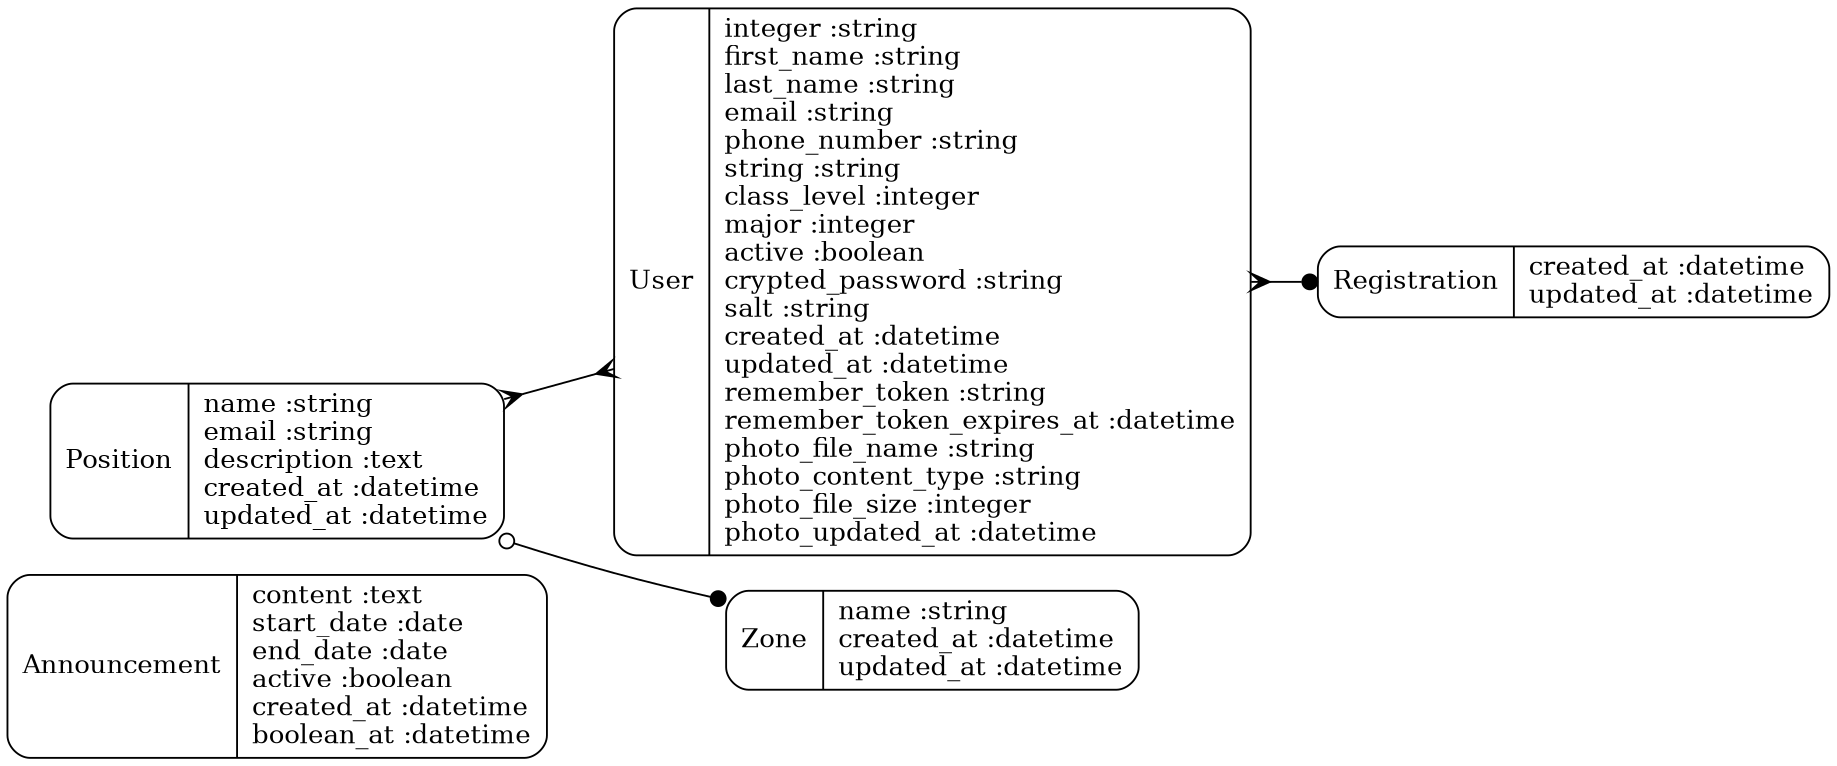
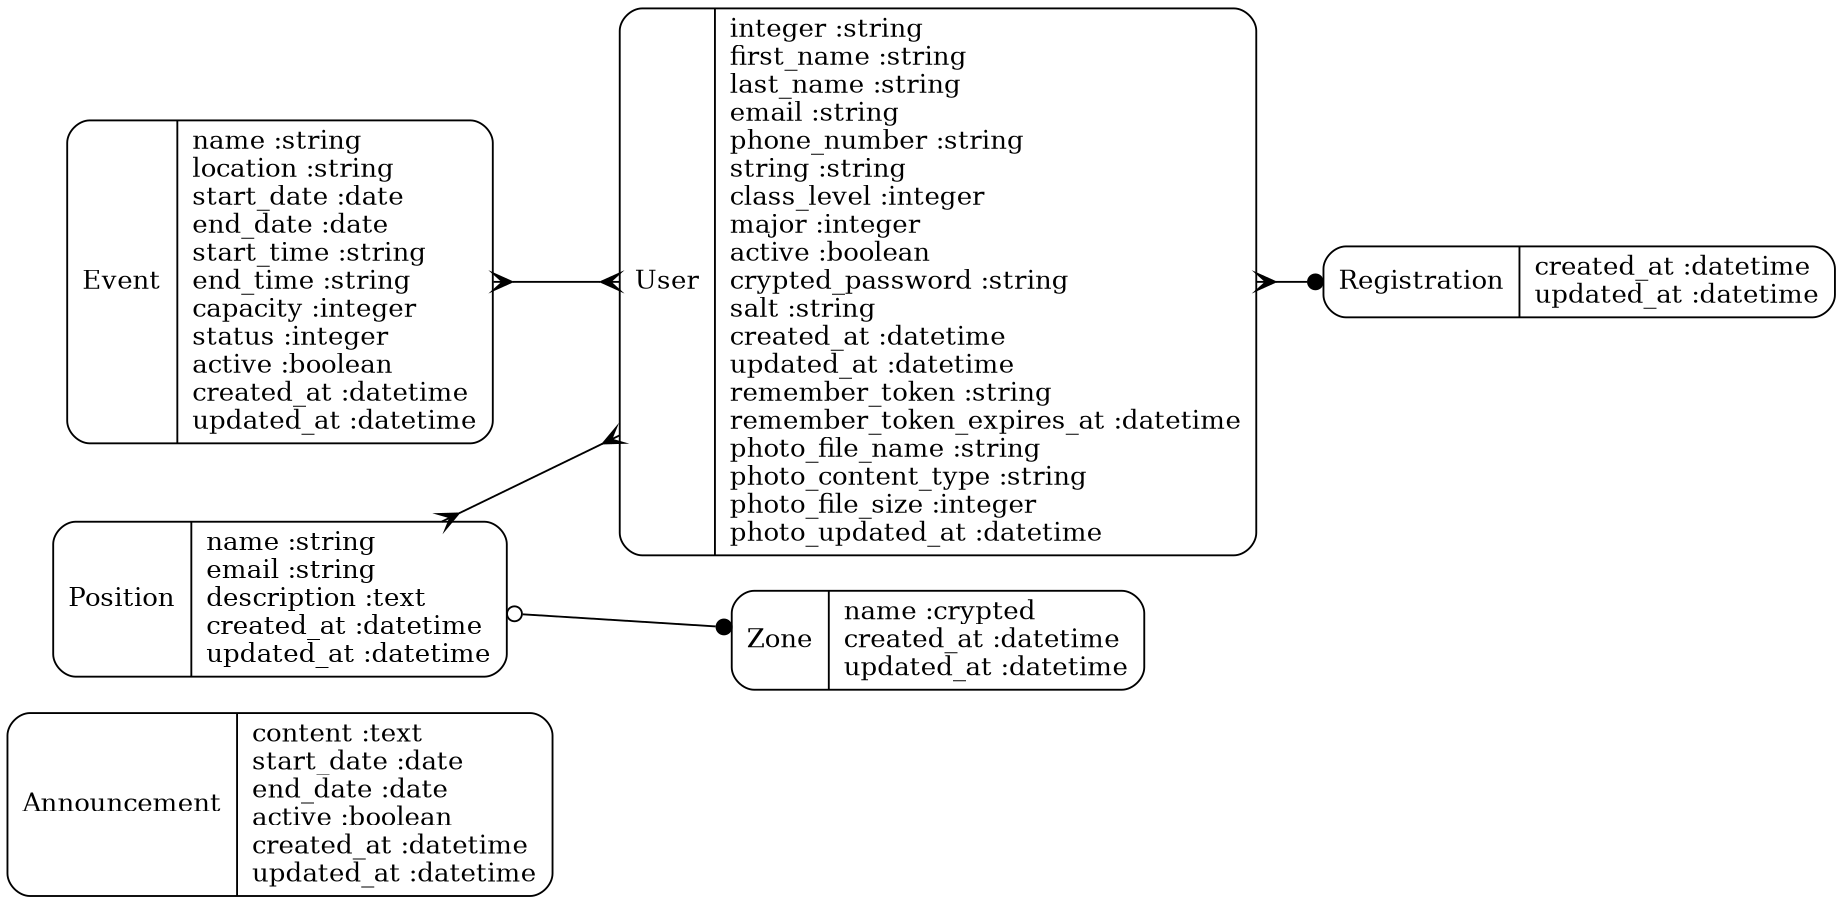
none -> (280, 282)
(923, 611) -> (940, 611)
(392, 735) -> (395, 874)
